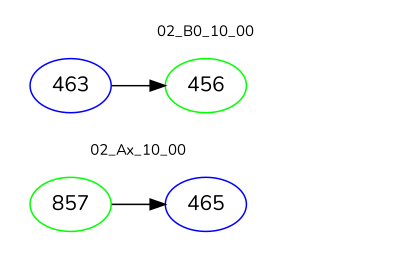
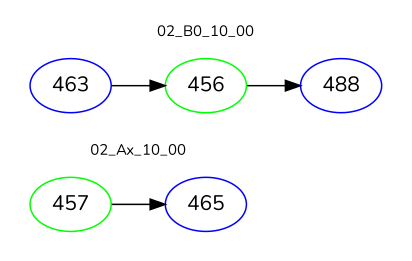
none -> (341, 86)
(71, 204) -> (71, 204)
